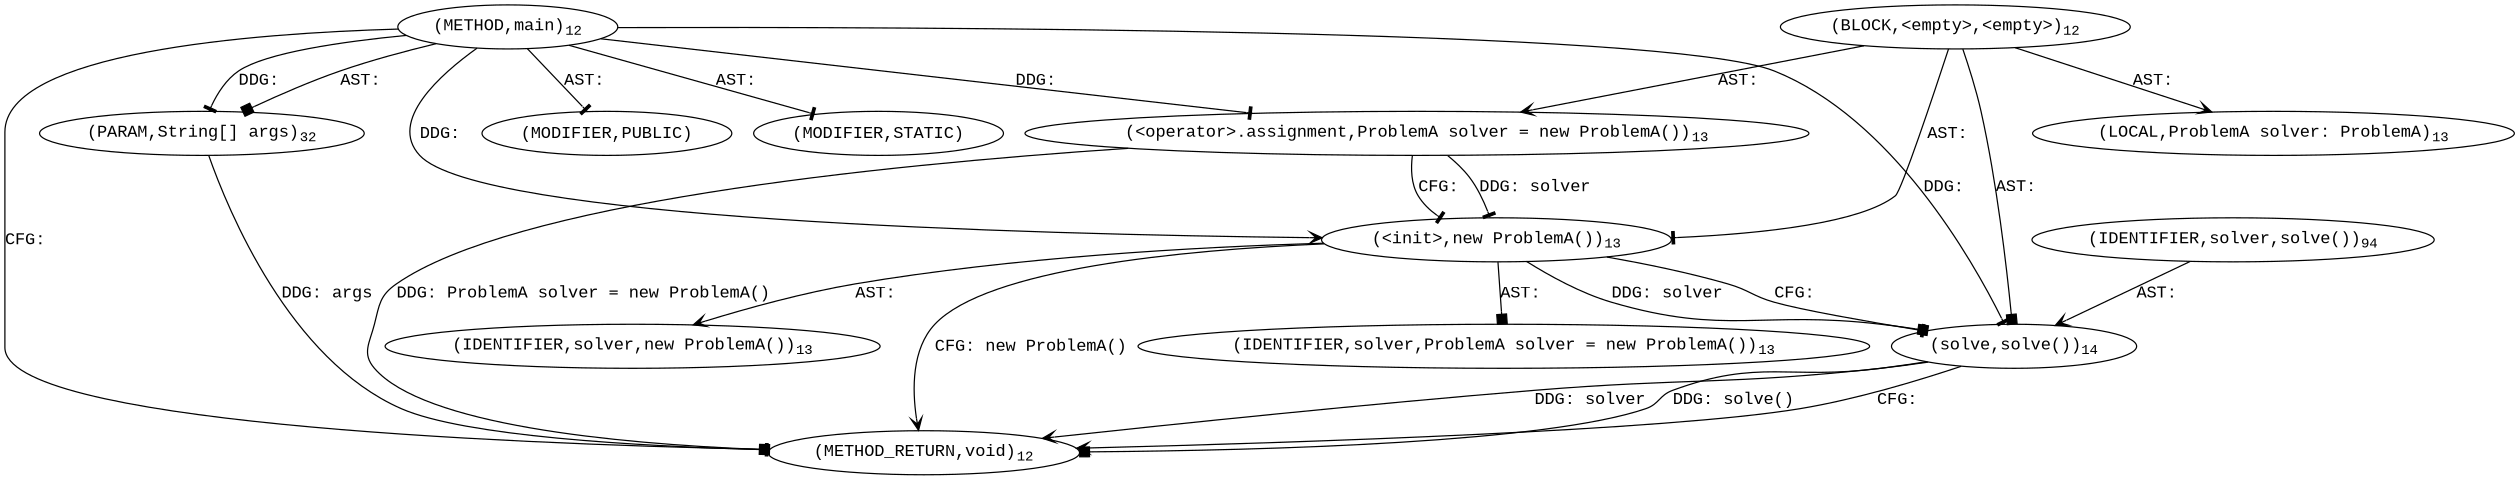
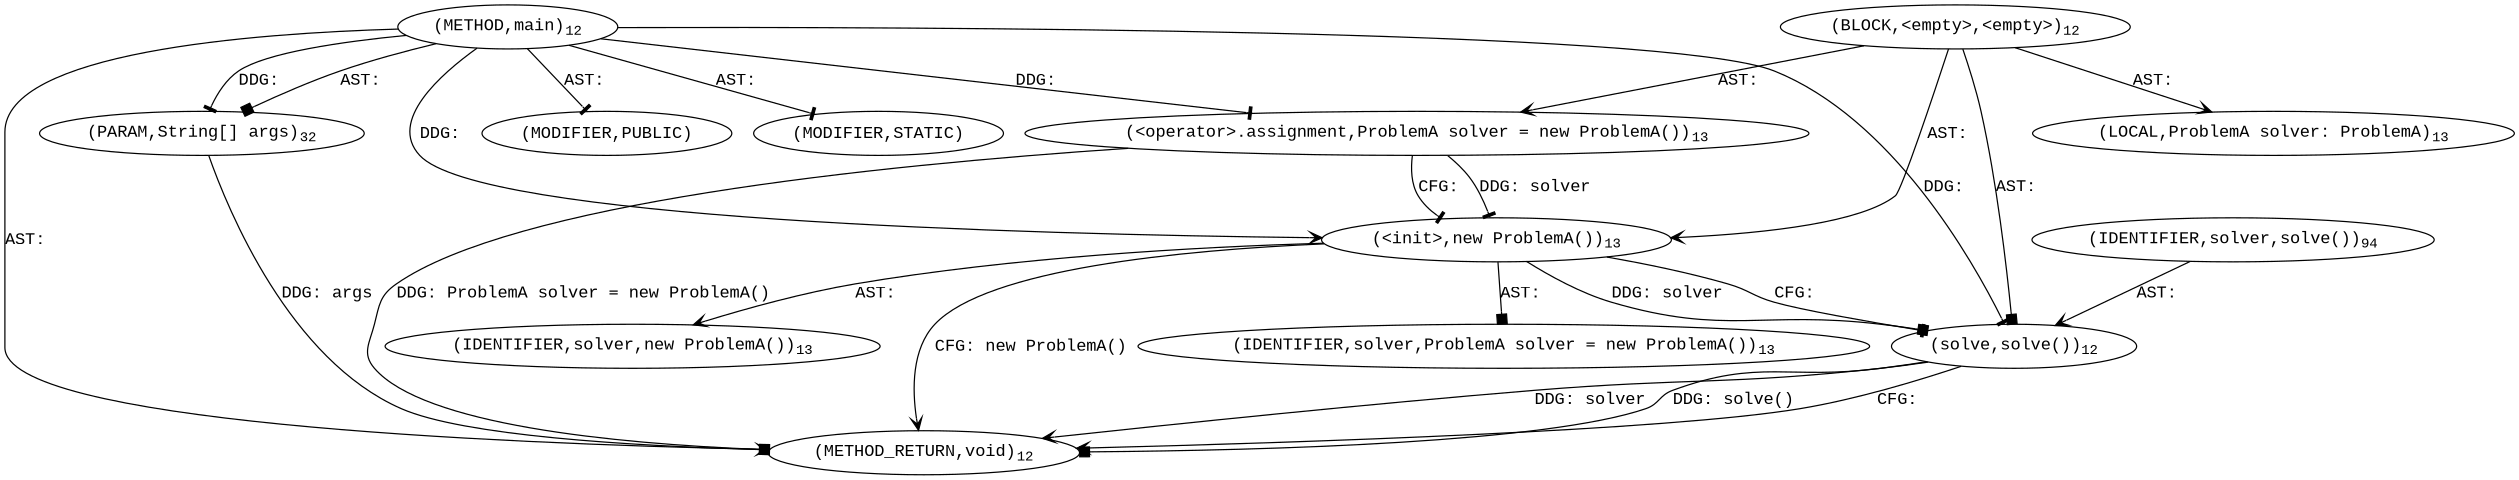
(1865, 211) -> (1868, 210)
(31, 240) -> (31, 240)
(2090, 344) -> (2090, 344)
(420, 415) -> (417, 414)
